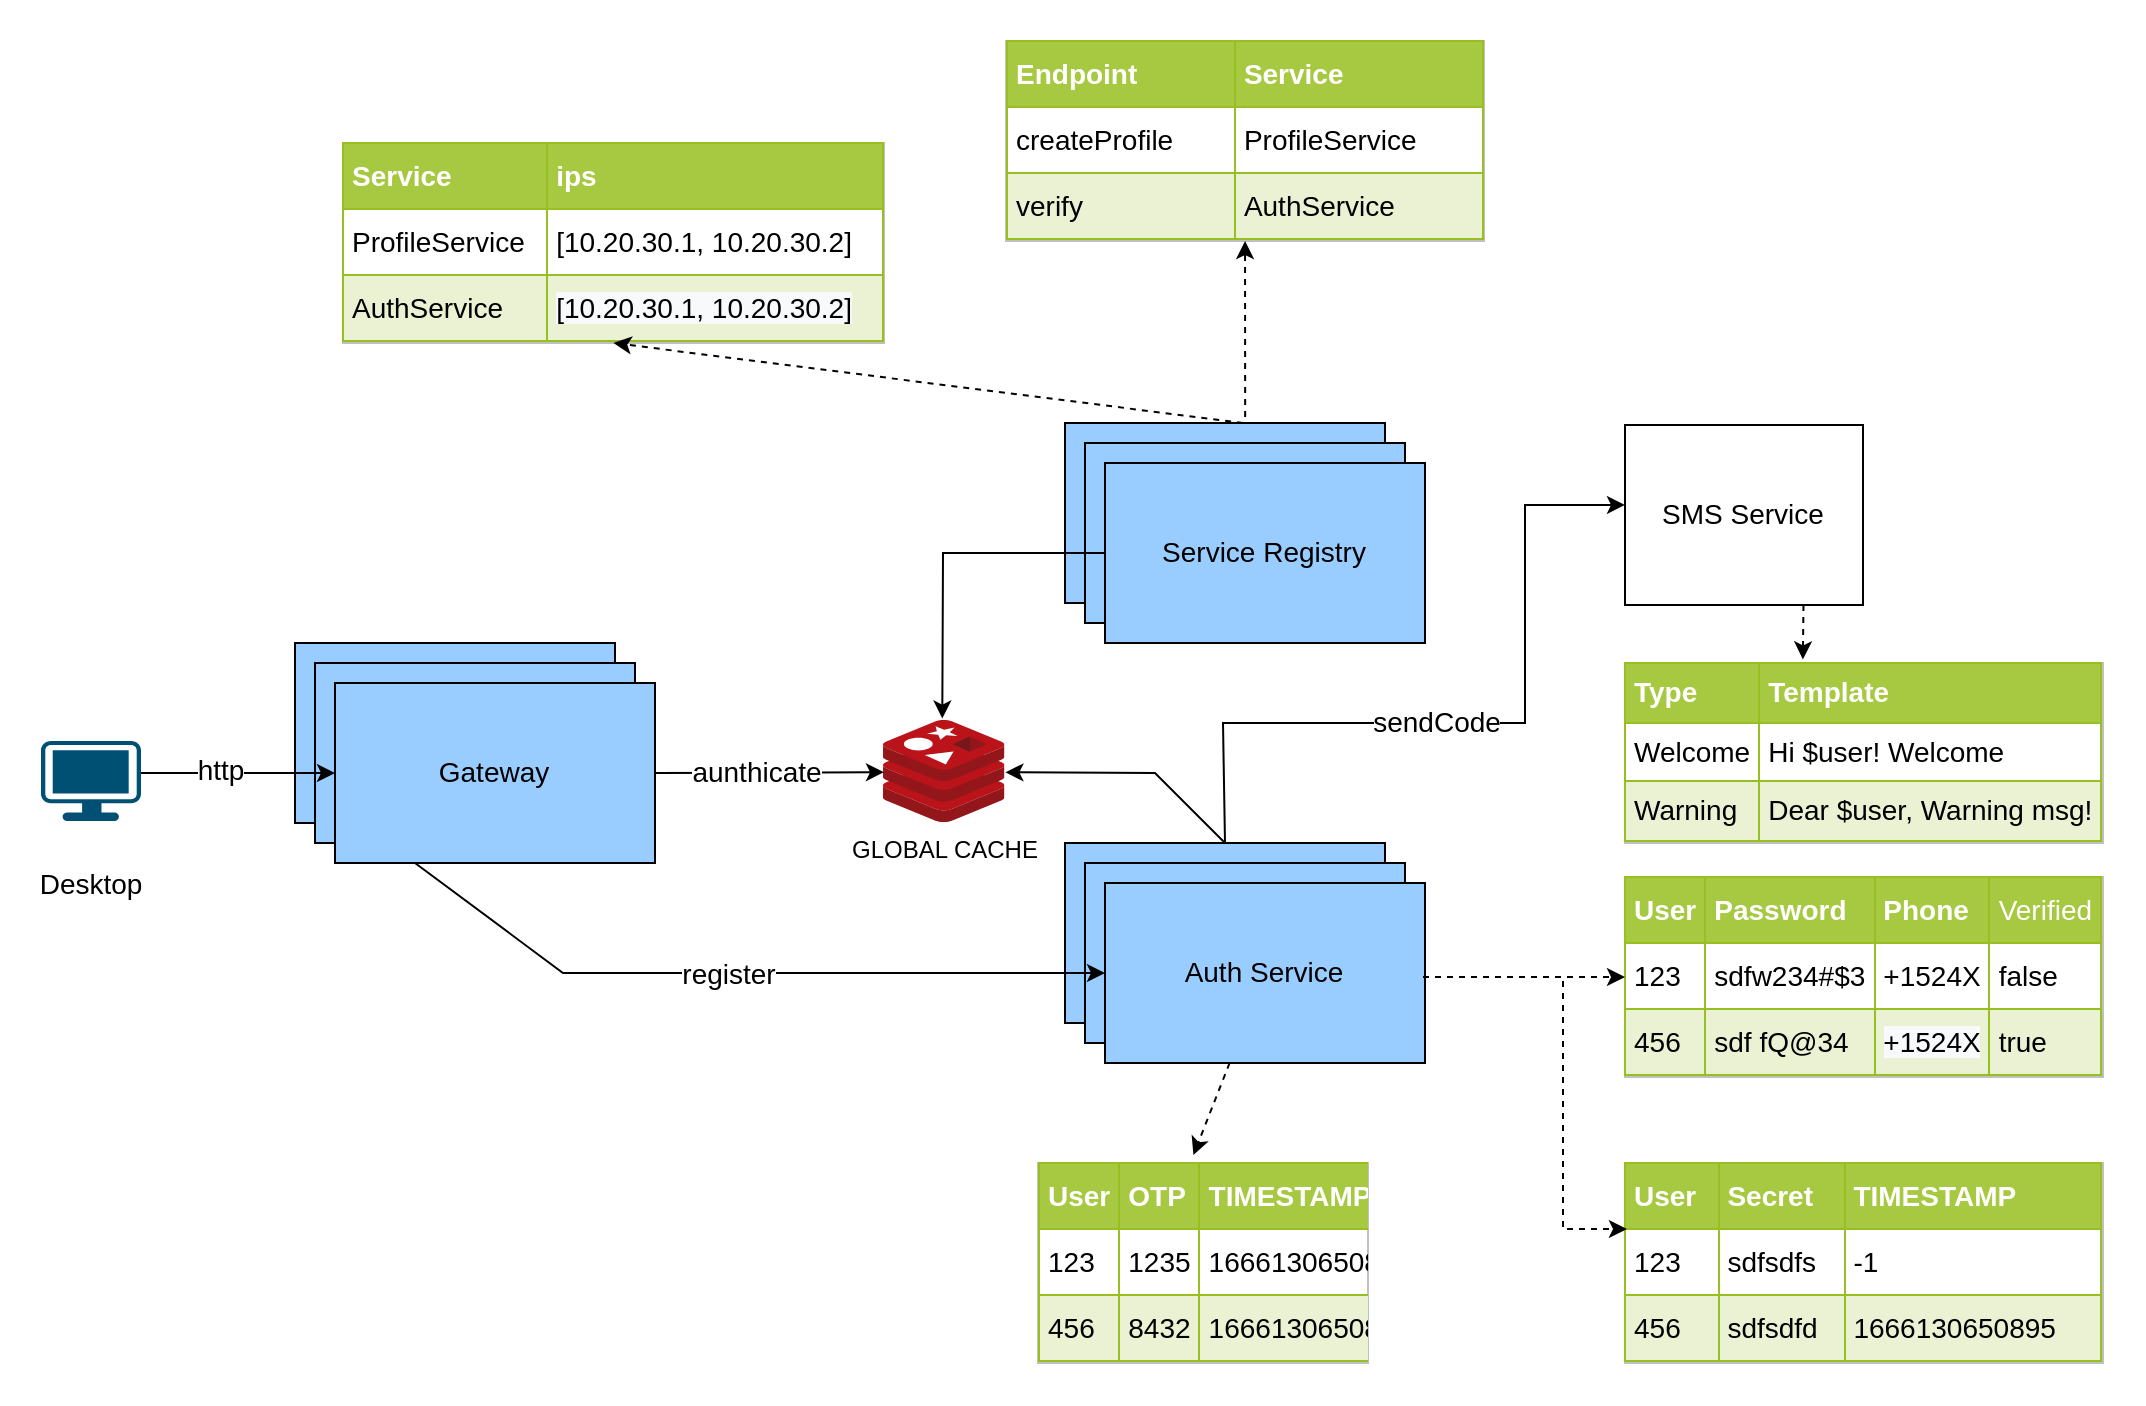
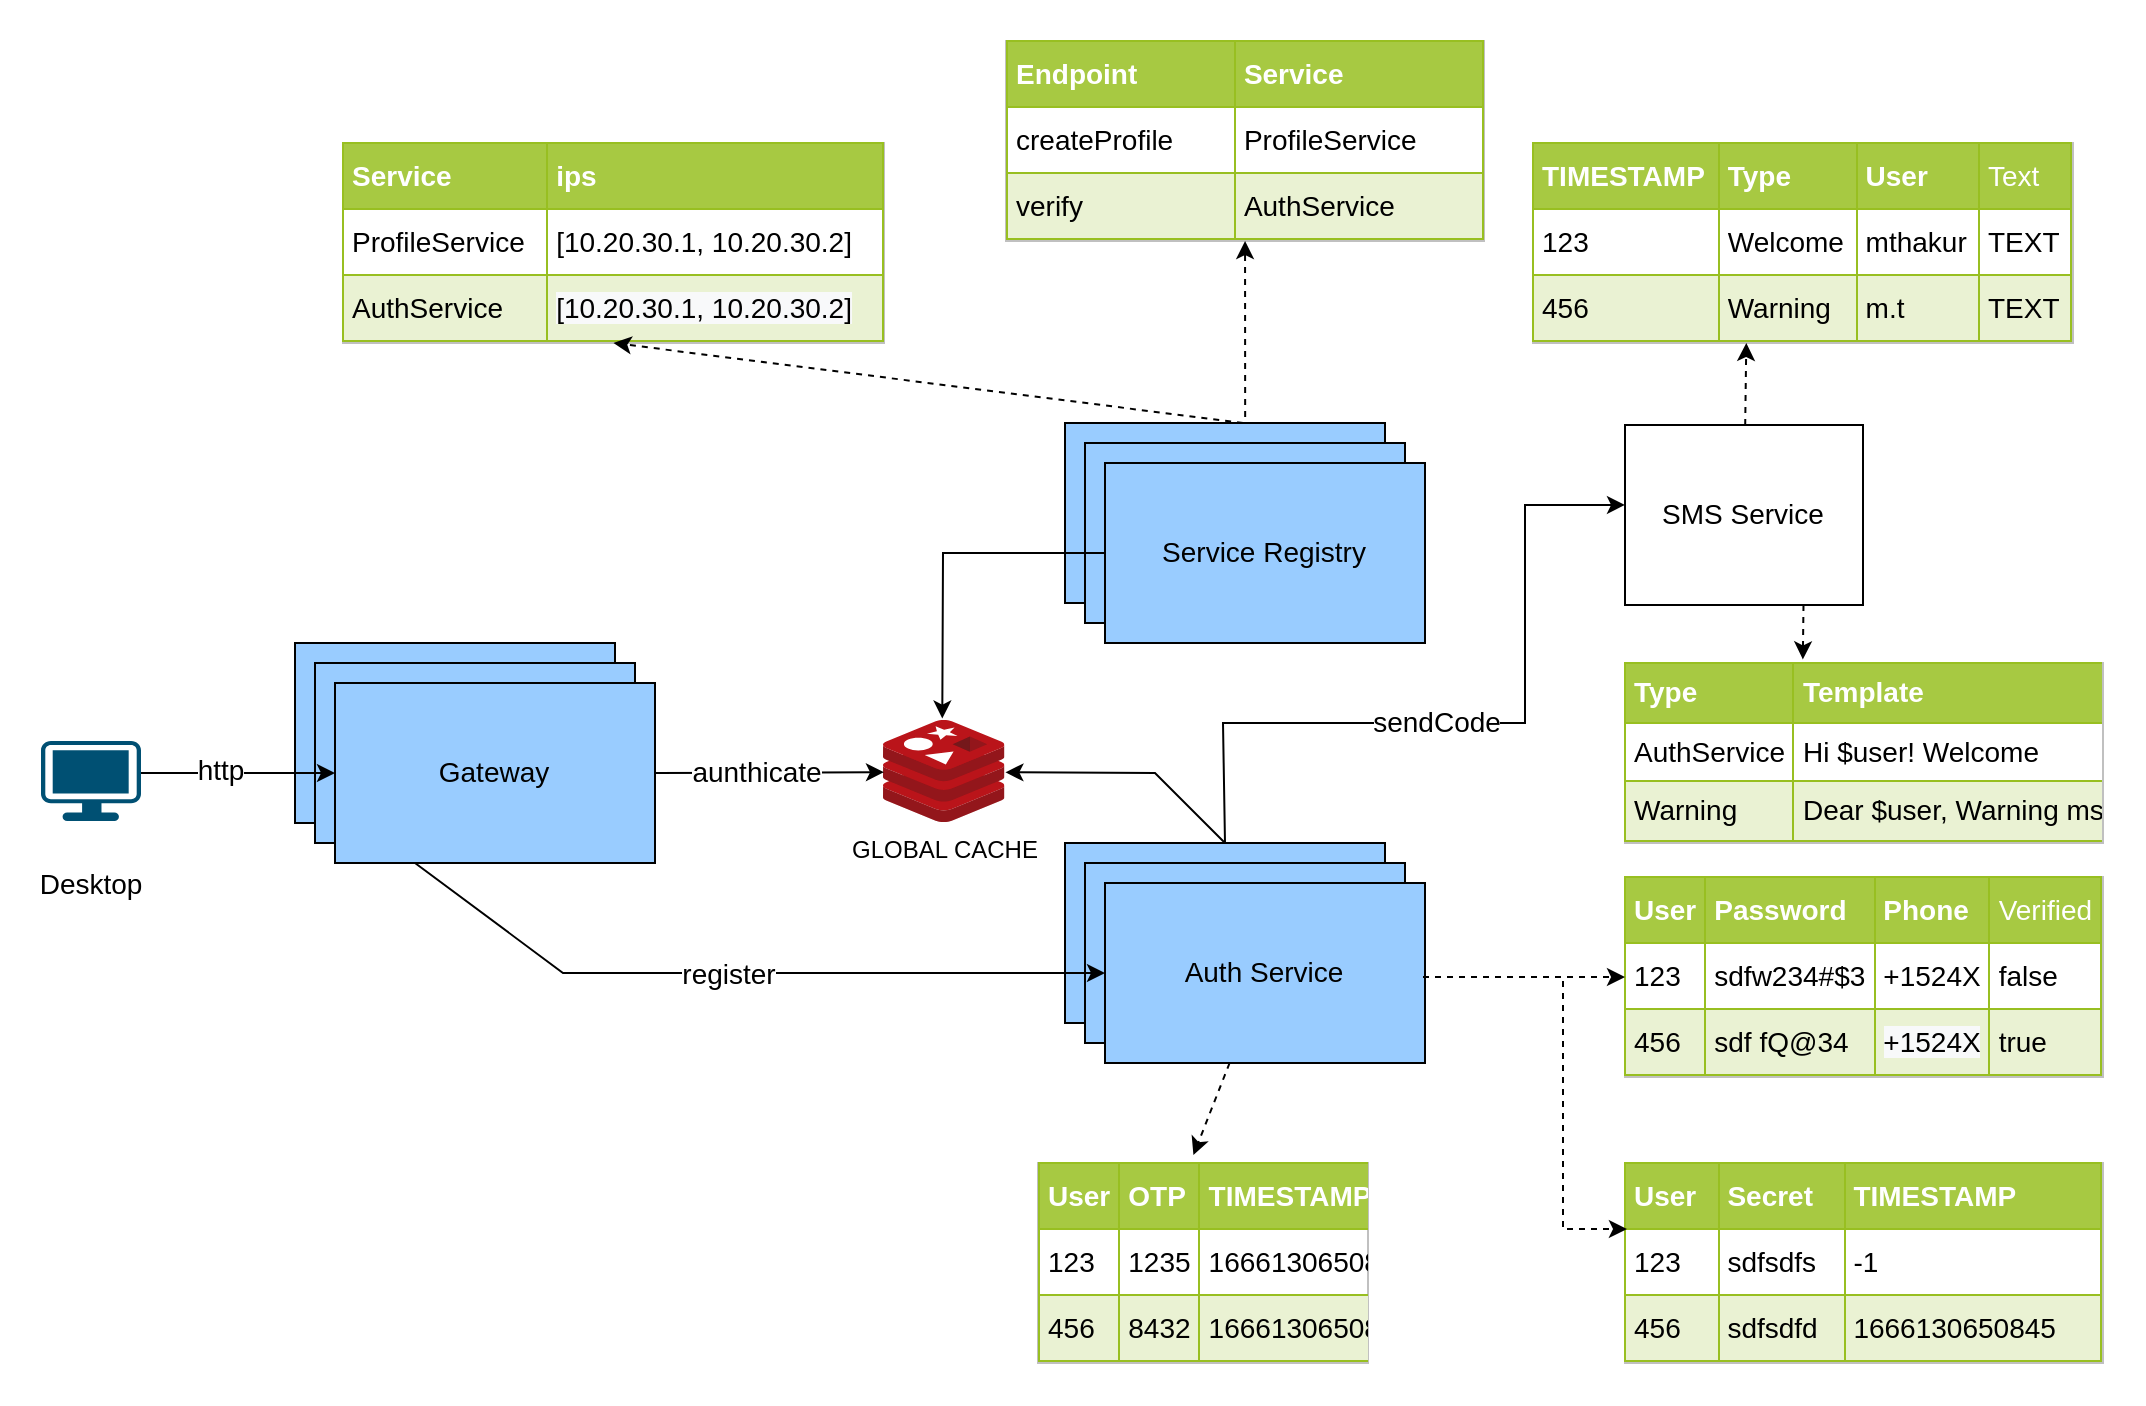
none -> (1803, 243)
none -> (1746, 390)
(1843, 713) -> (1843, 713)
(1805, 1213) -> (1805, 1213)
